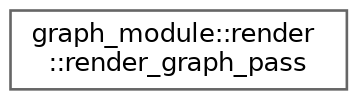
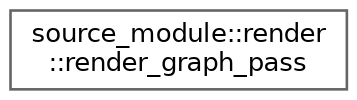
(179, 50) -> (179, 50)
